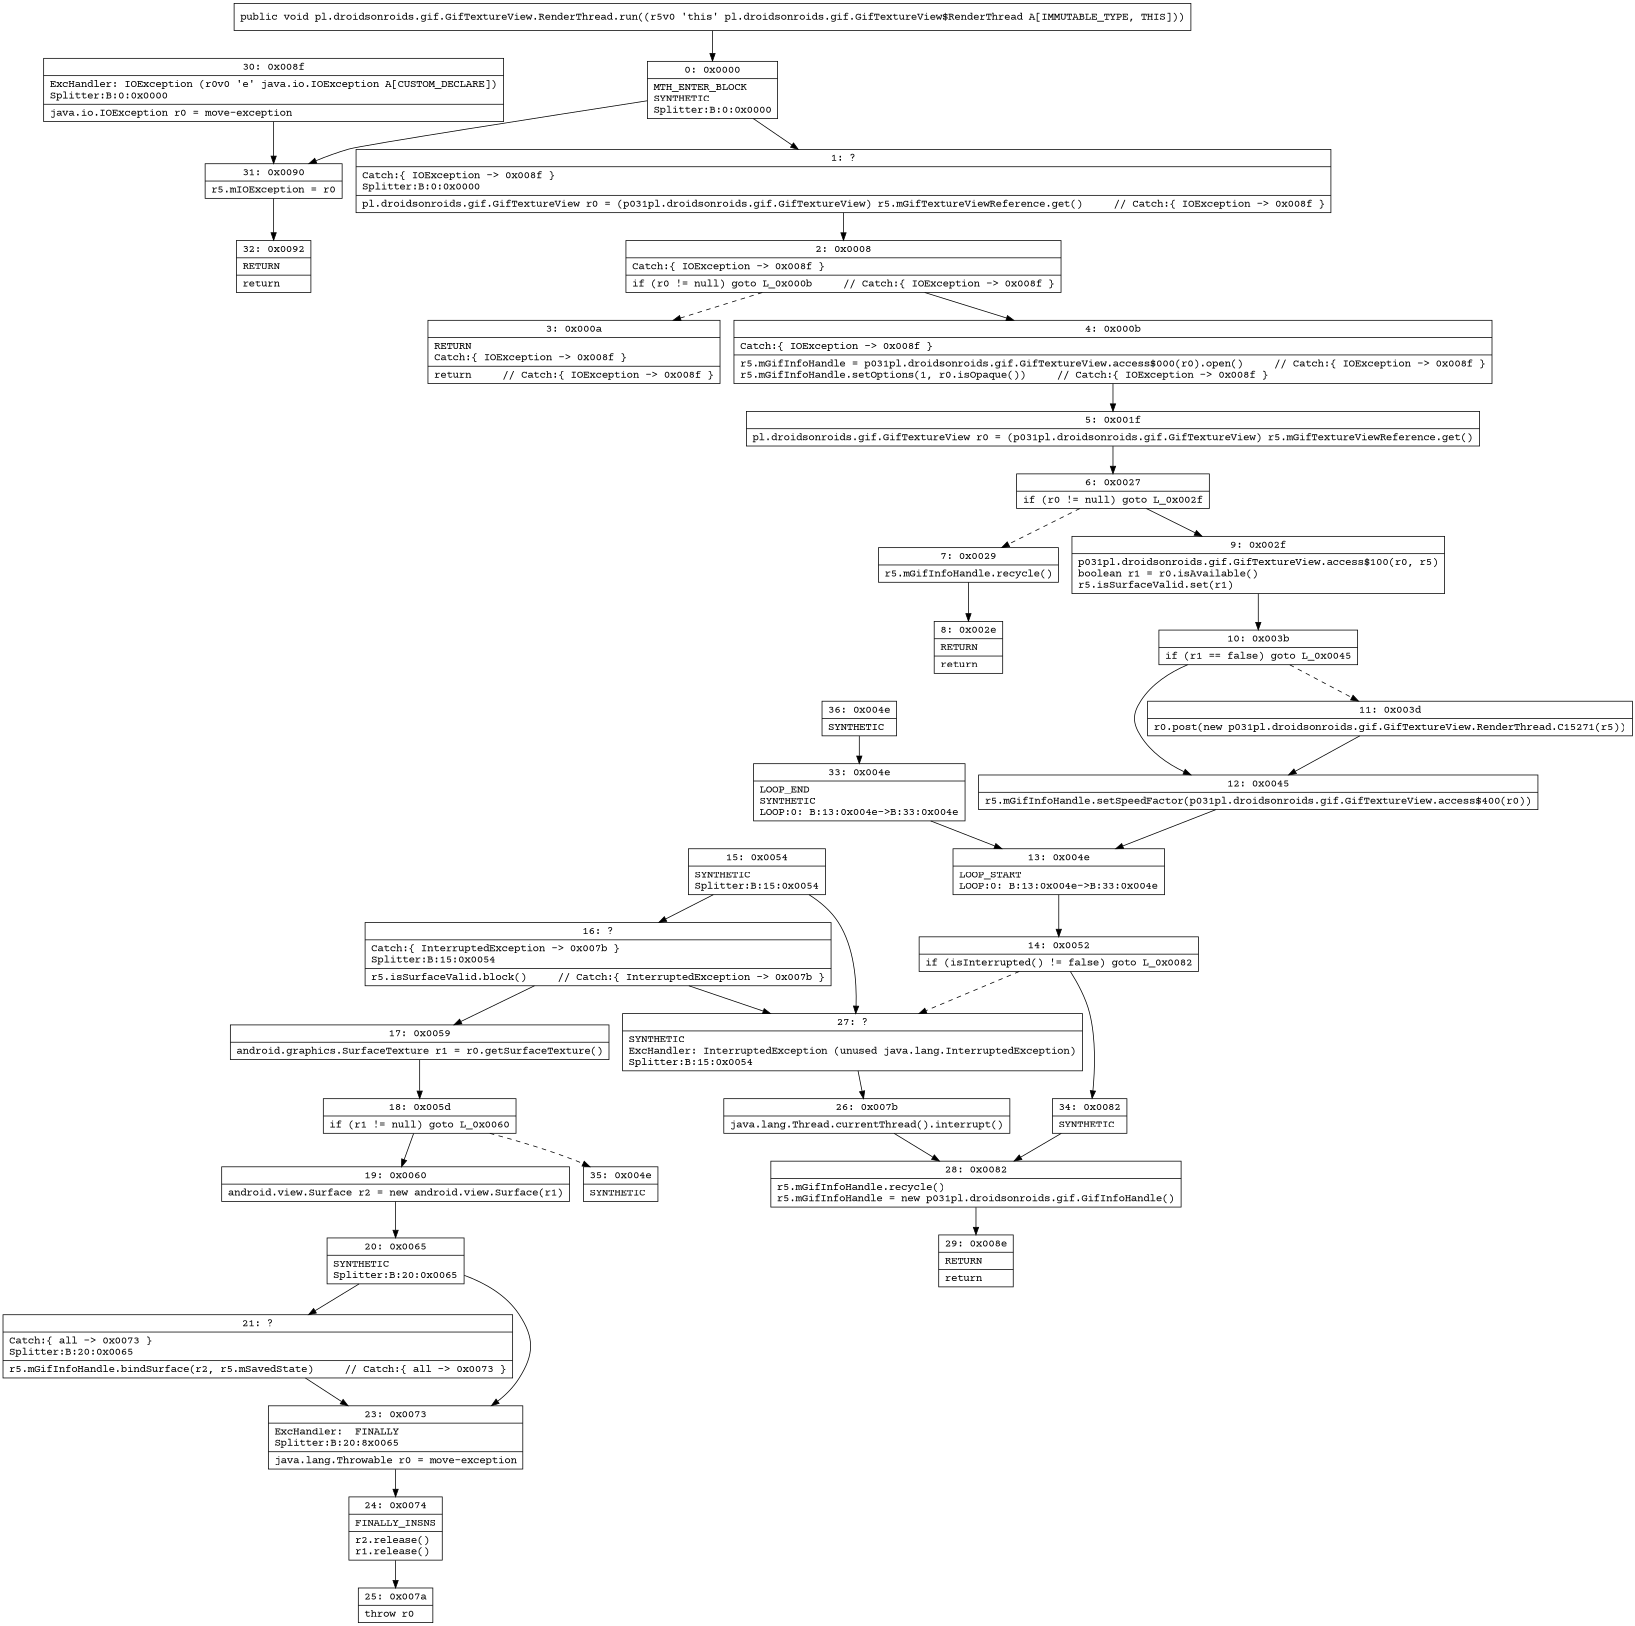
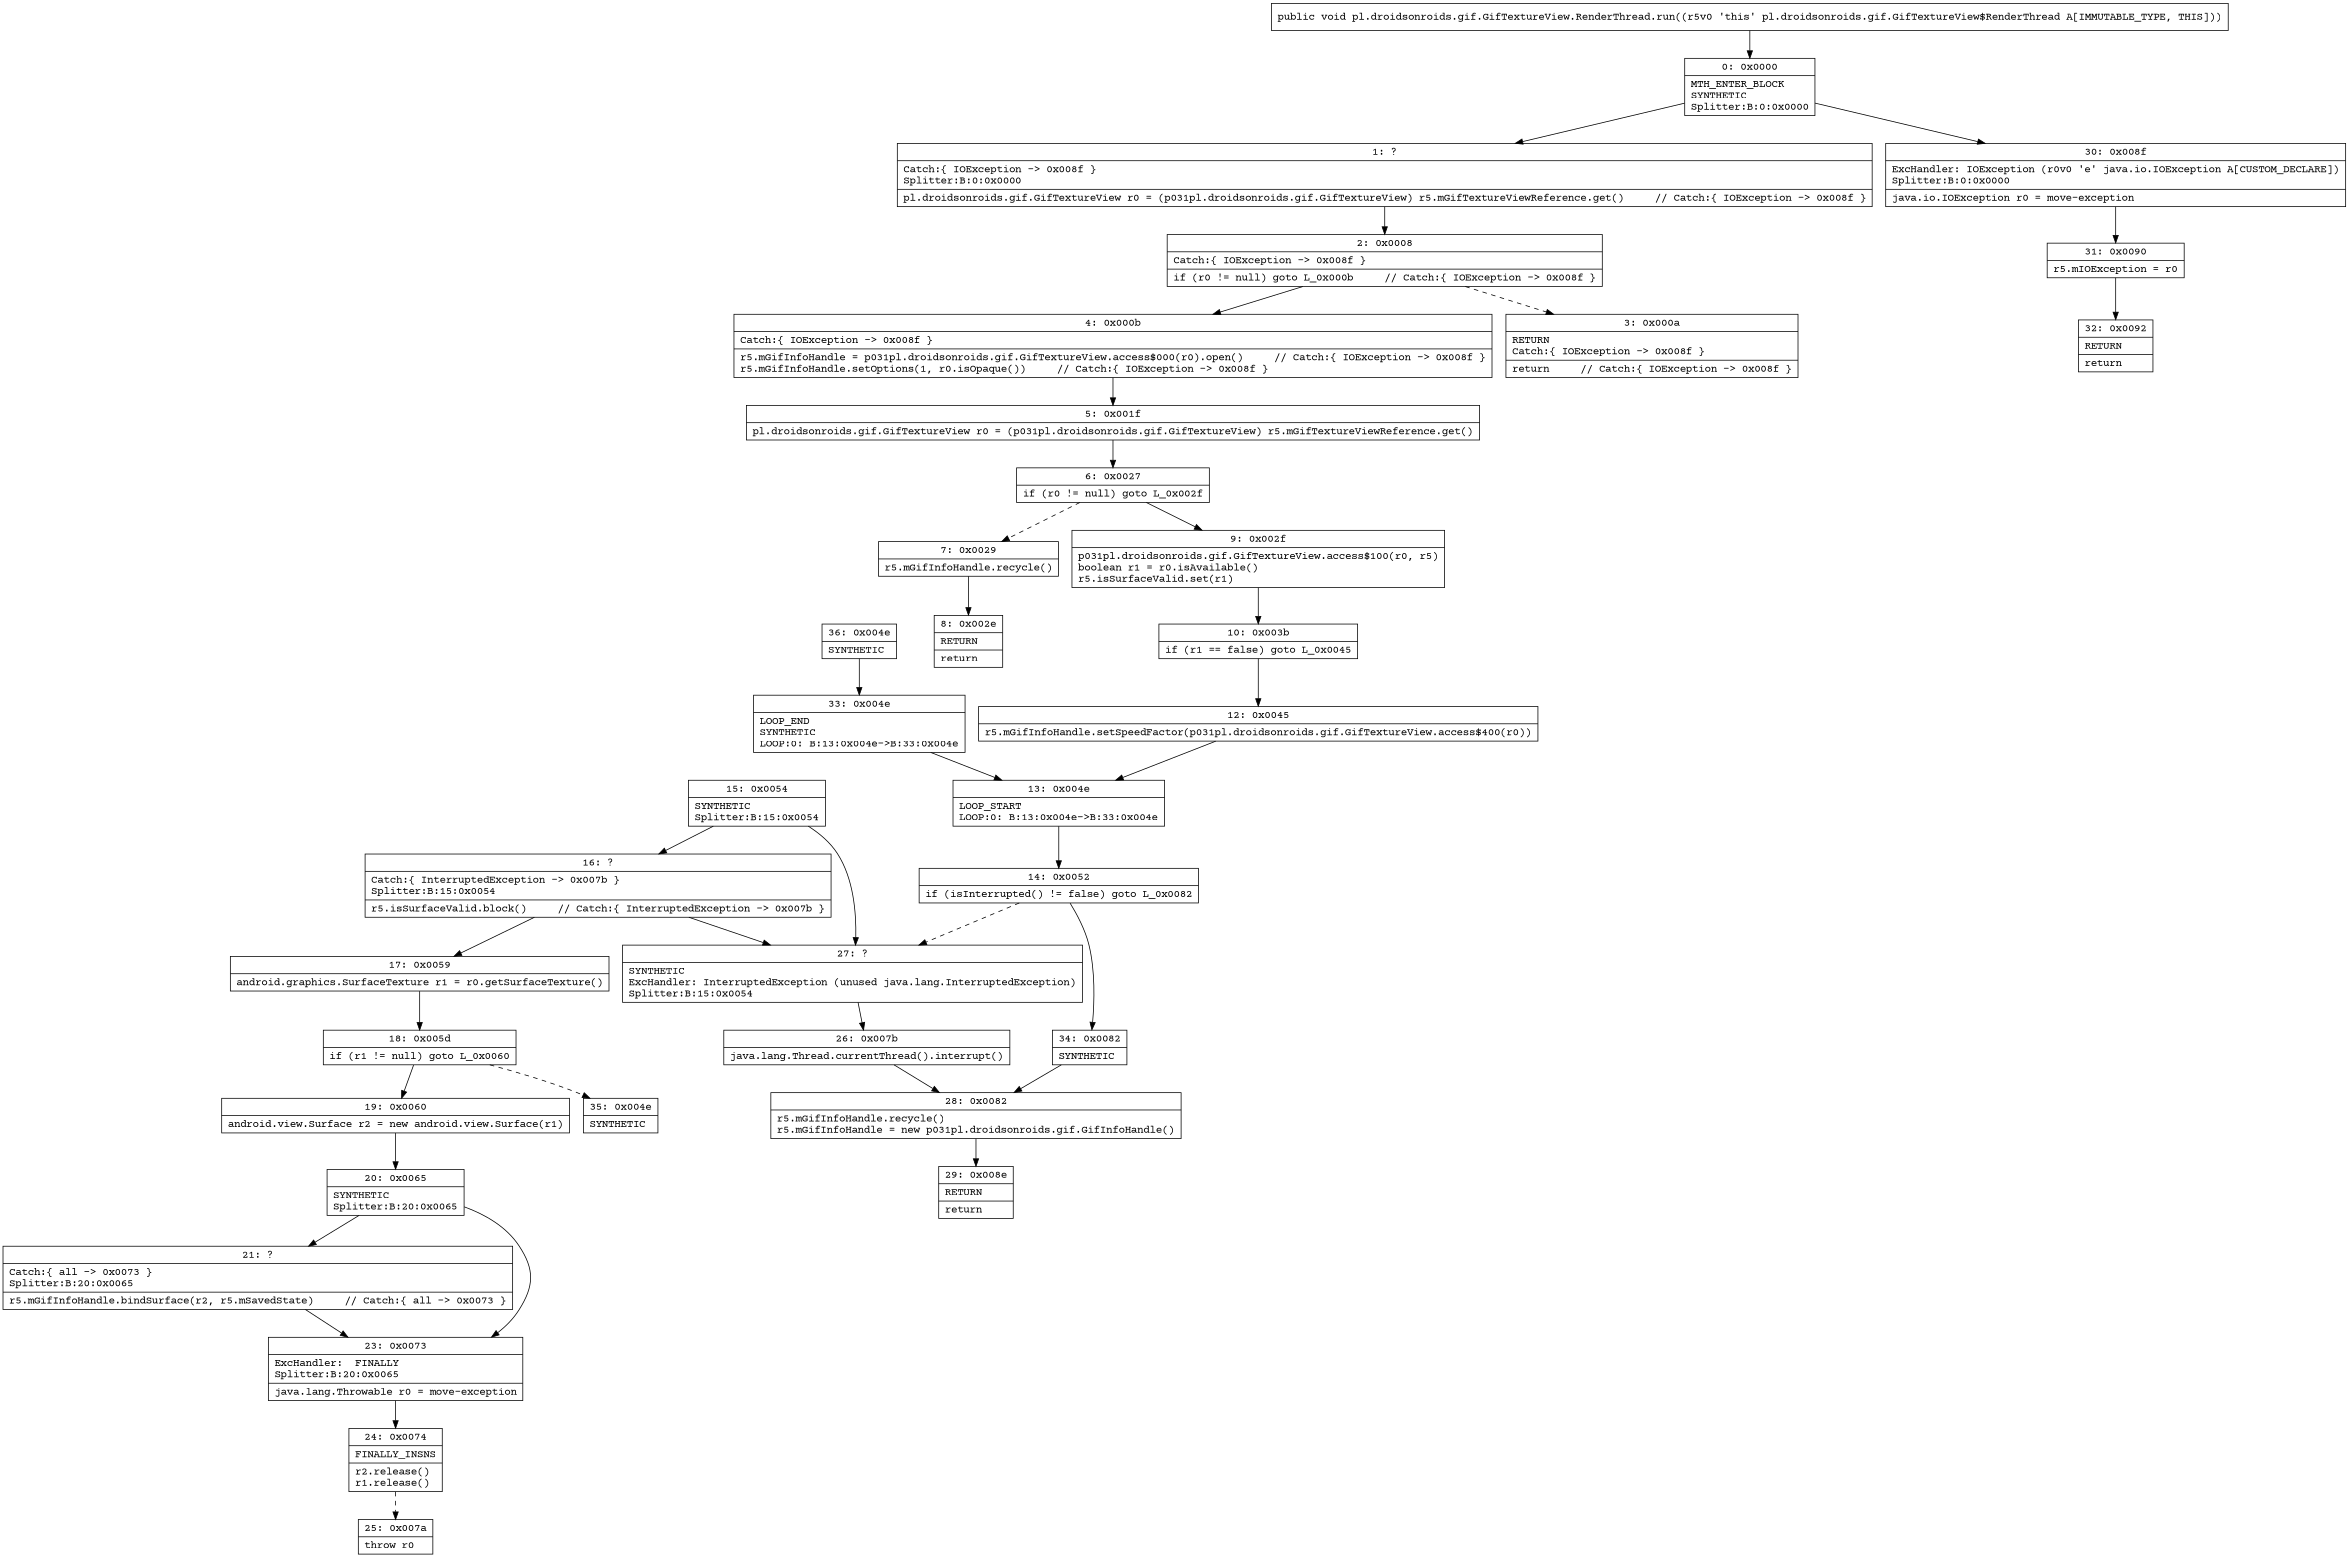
(481, 127) -> (1896, 122)
(1390, 719) -> none
(337, 1443) -> (337, 1374)
(396, 1570) -> (396, 1502)
